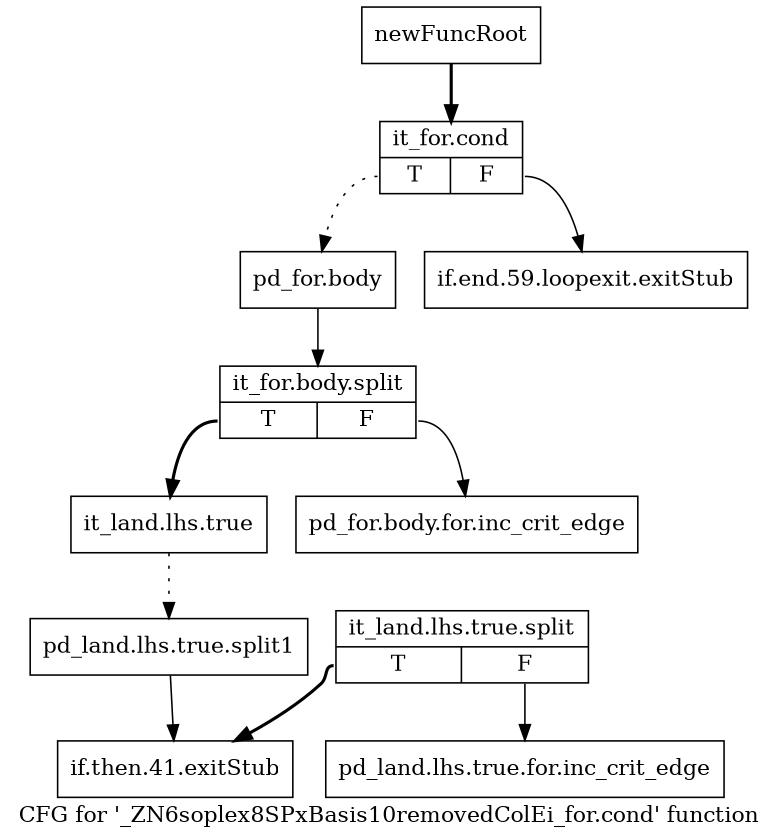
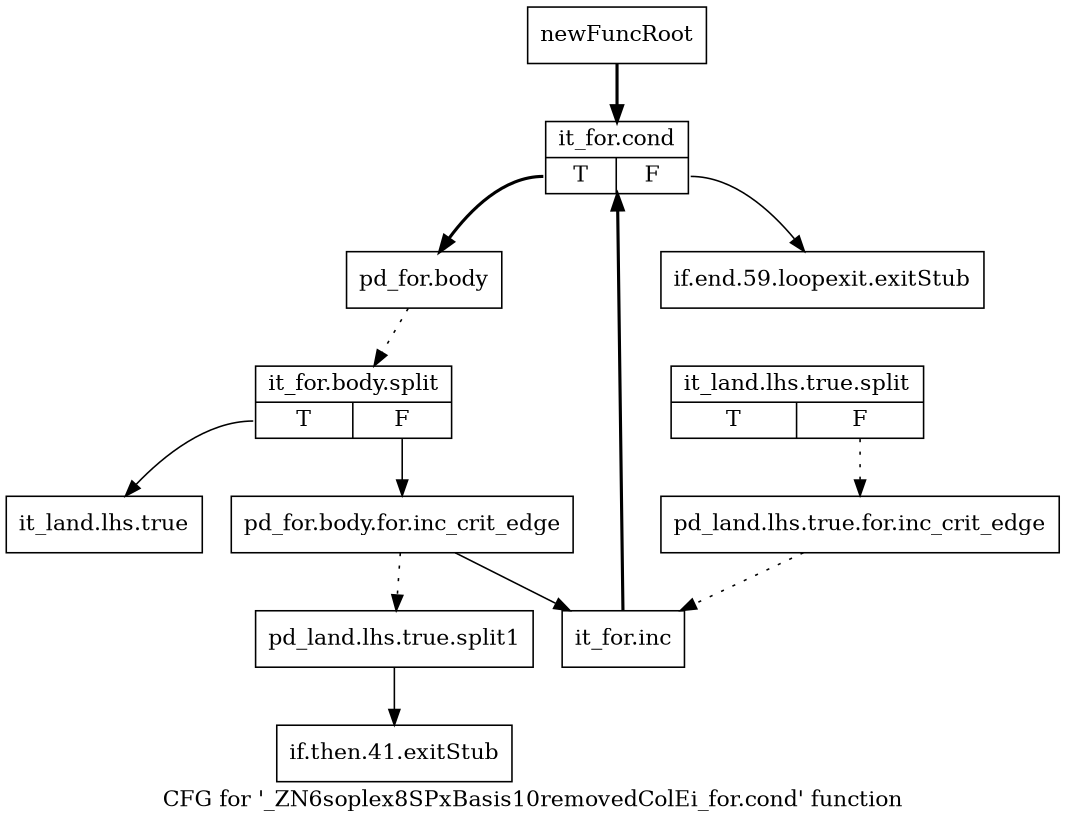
(342, 197) -> (490, 196)
(318, 329) -> (395, 330)
(186, 442) -> (189, 441)
(169, 578) -> (399, 574)
none -> (623, 639)
(296, 704) -> none
(525, 704) -> (860, 460)
